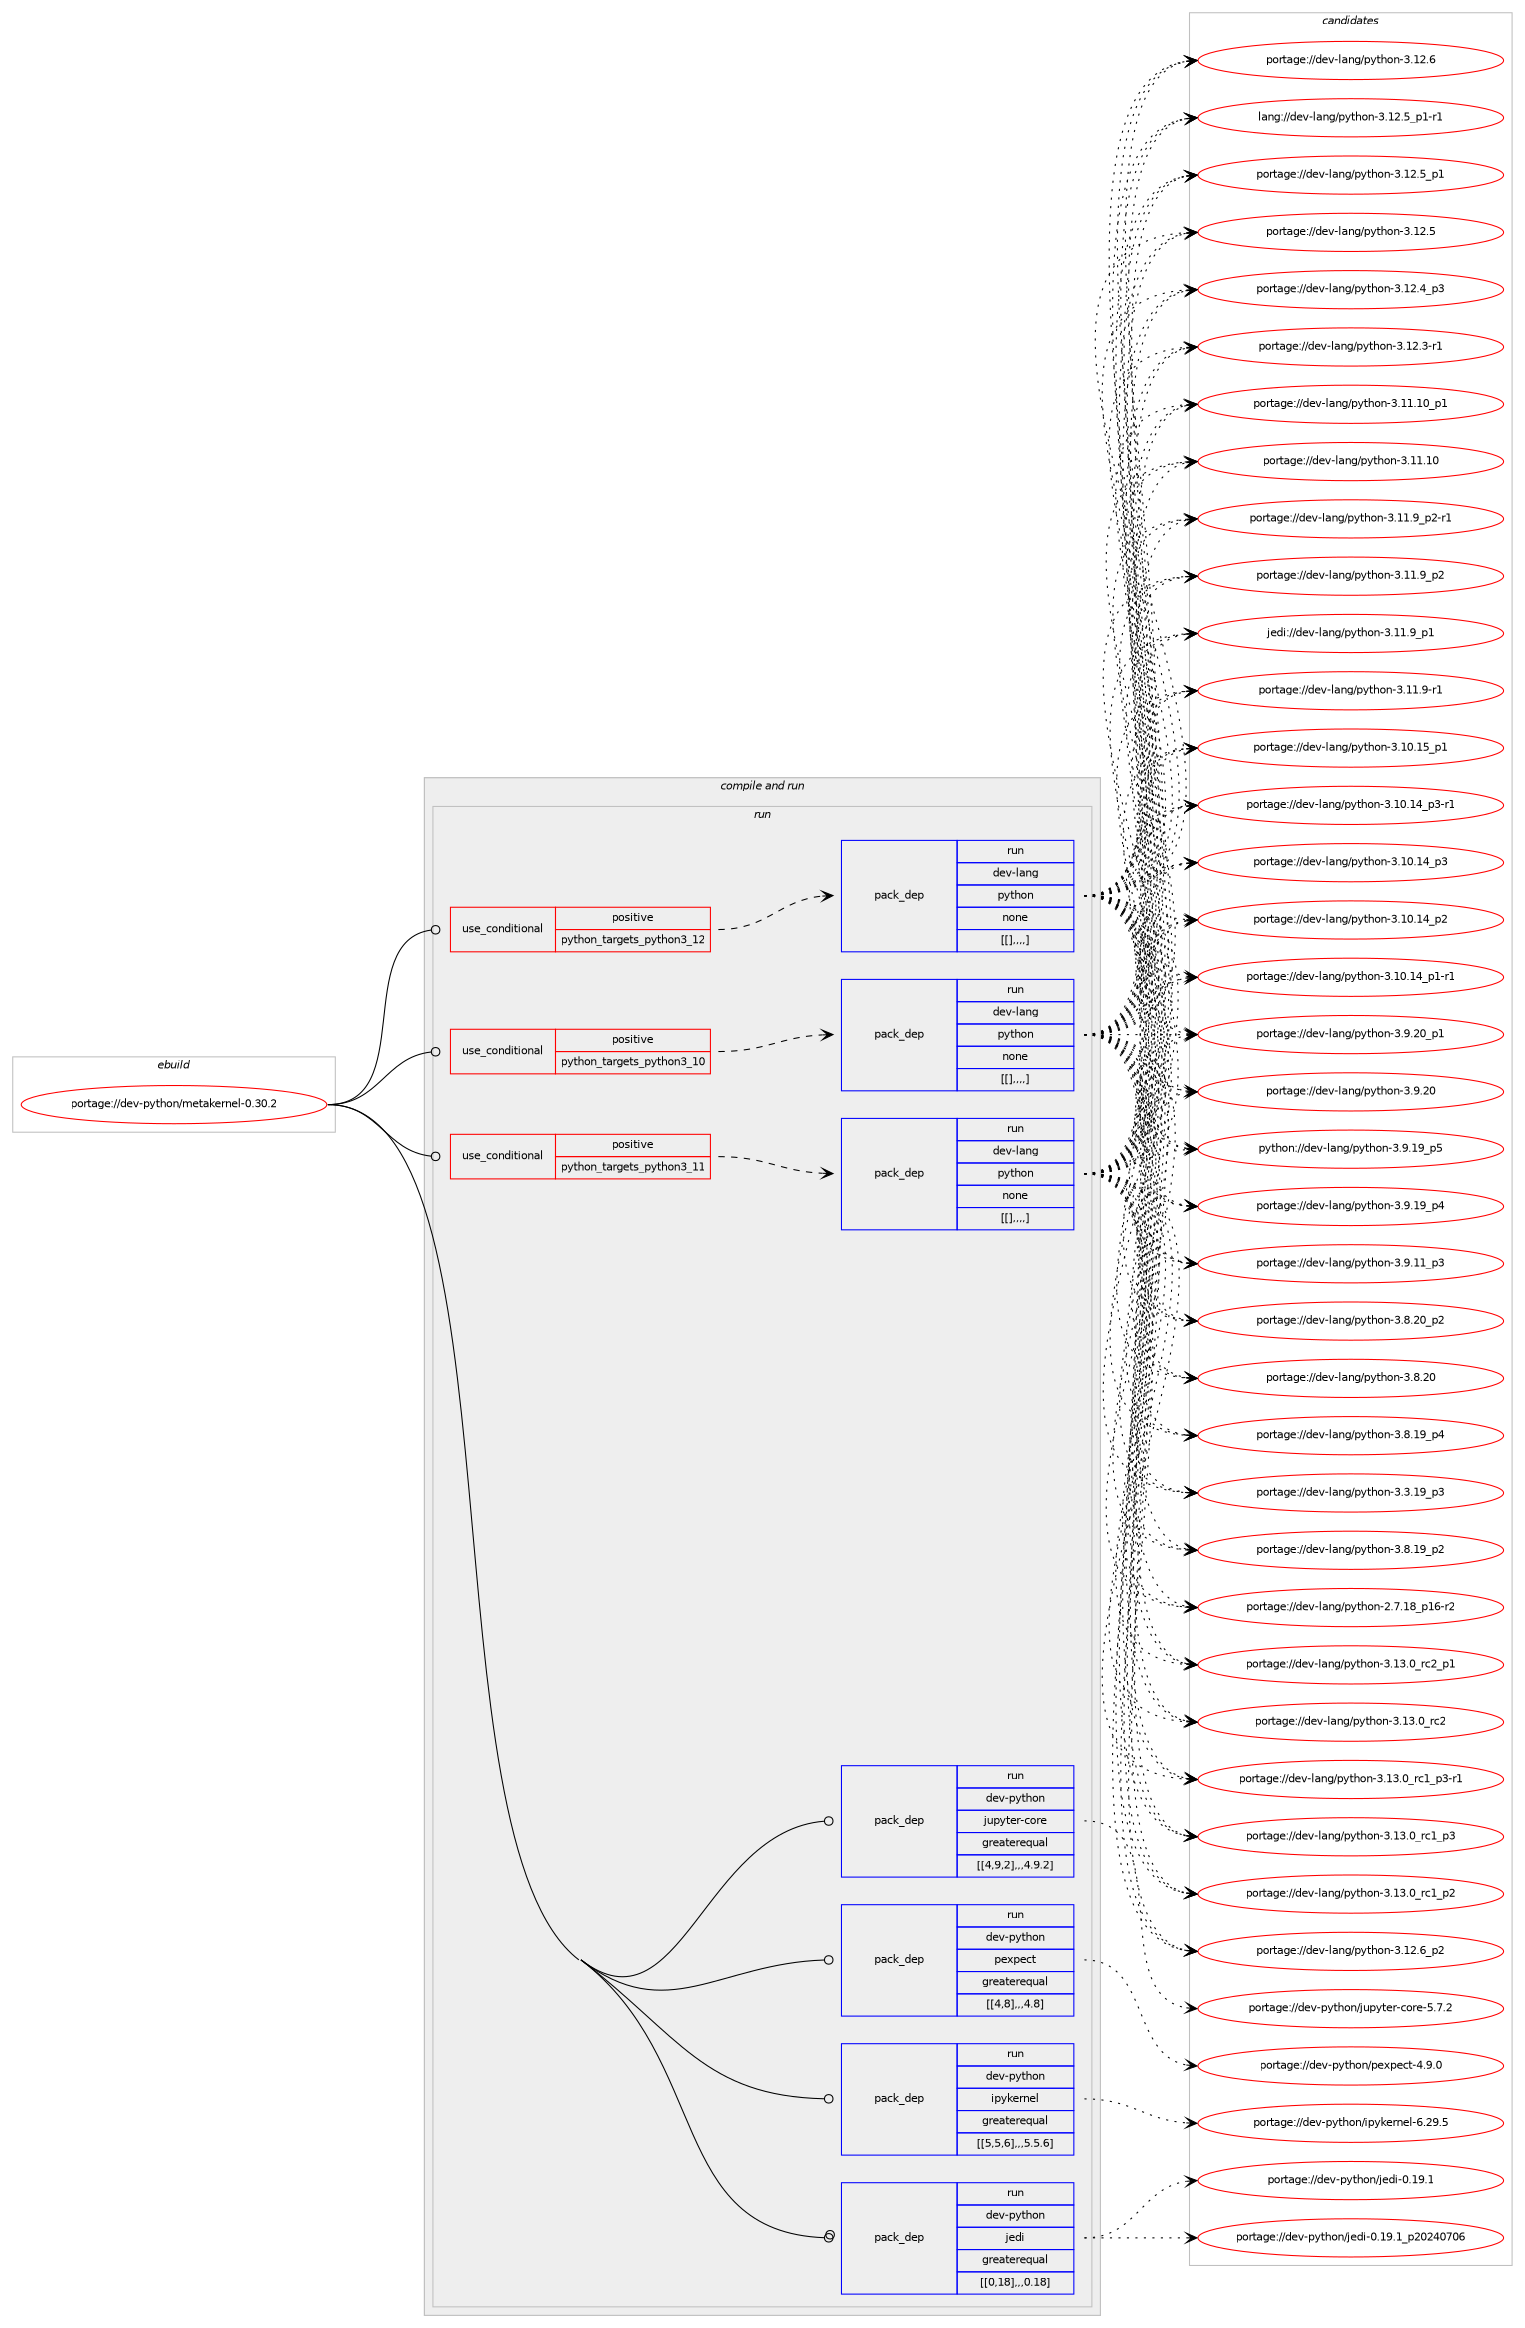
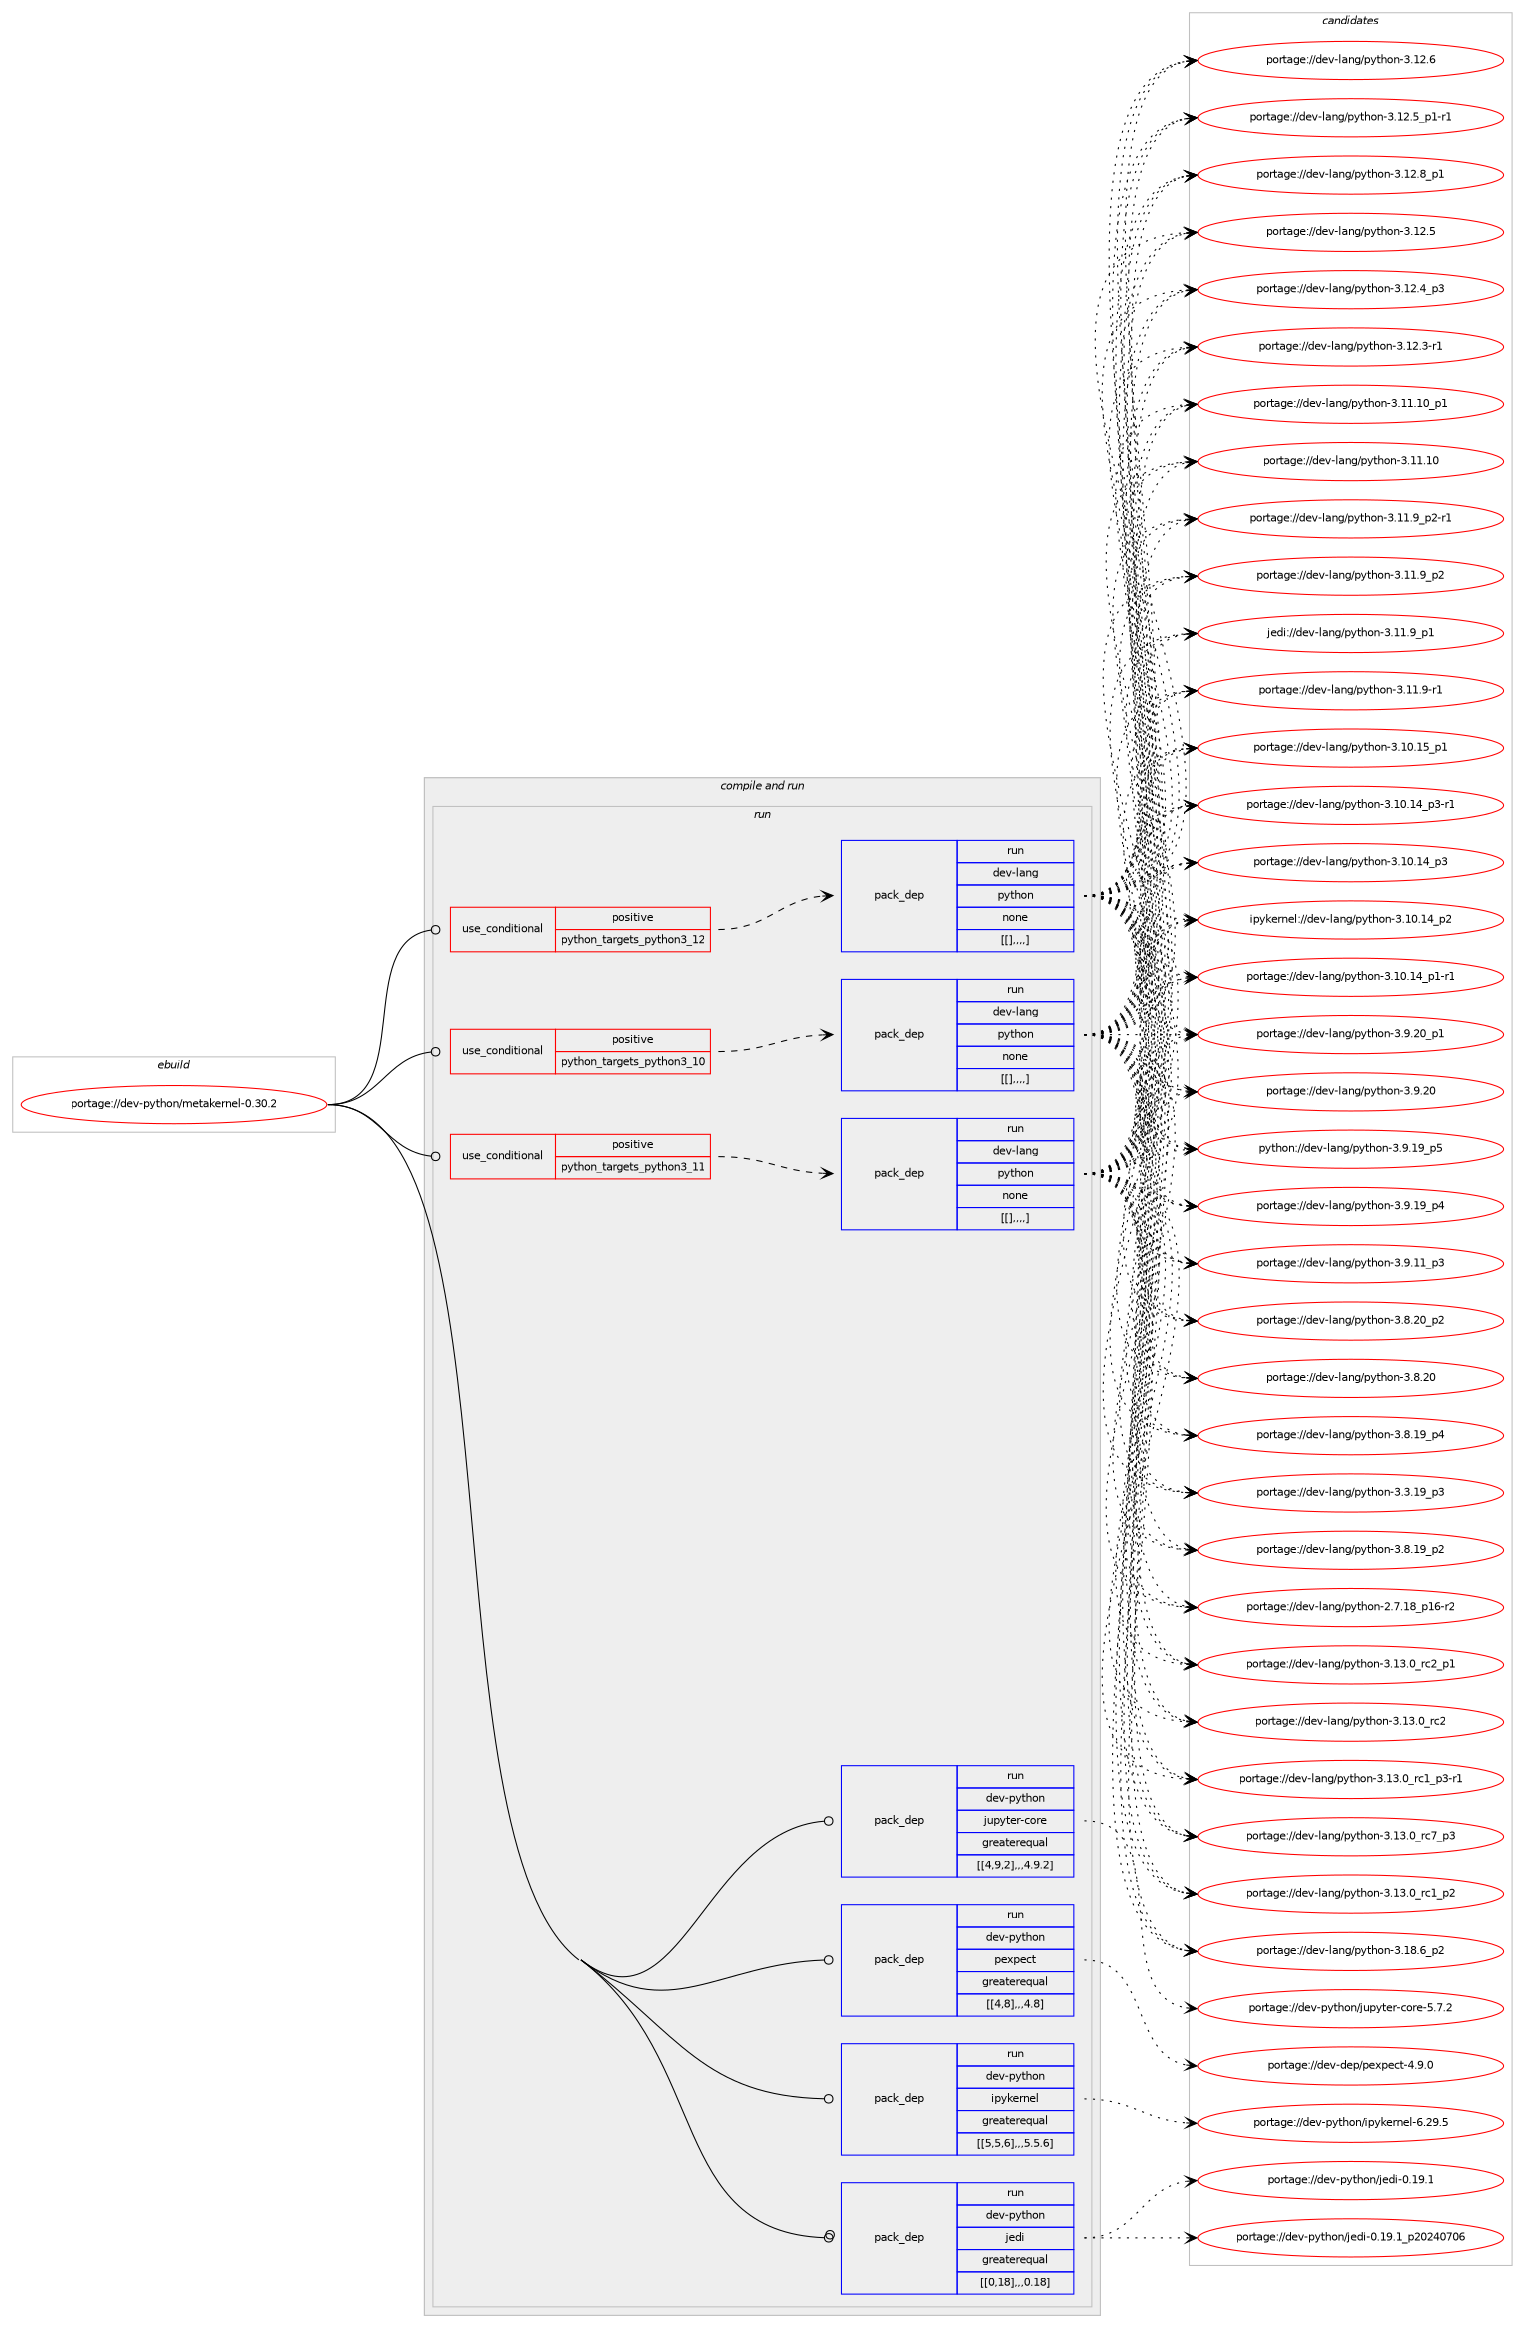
(1351, 118) -> (1351, 118)
(1351, 175) -> (1351, 175)
(1351, 920) -> (1351, 920)
(1351, 1837) -> (1351, 1837)
(1351, 1951) -> (1351, 1951)
(1351, 2066) -> (1351, 2066)
